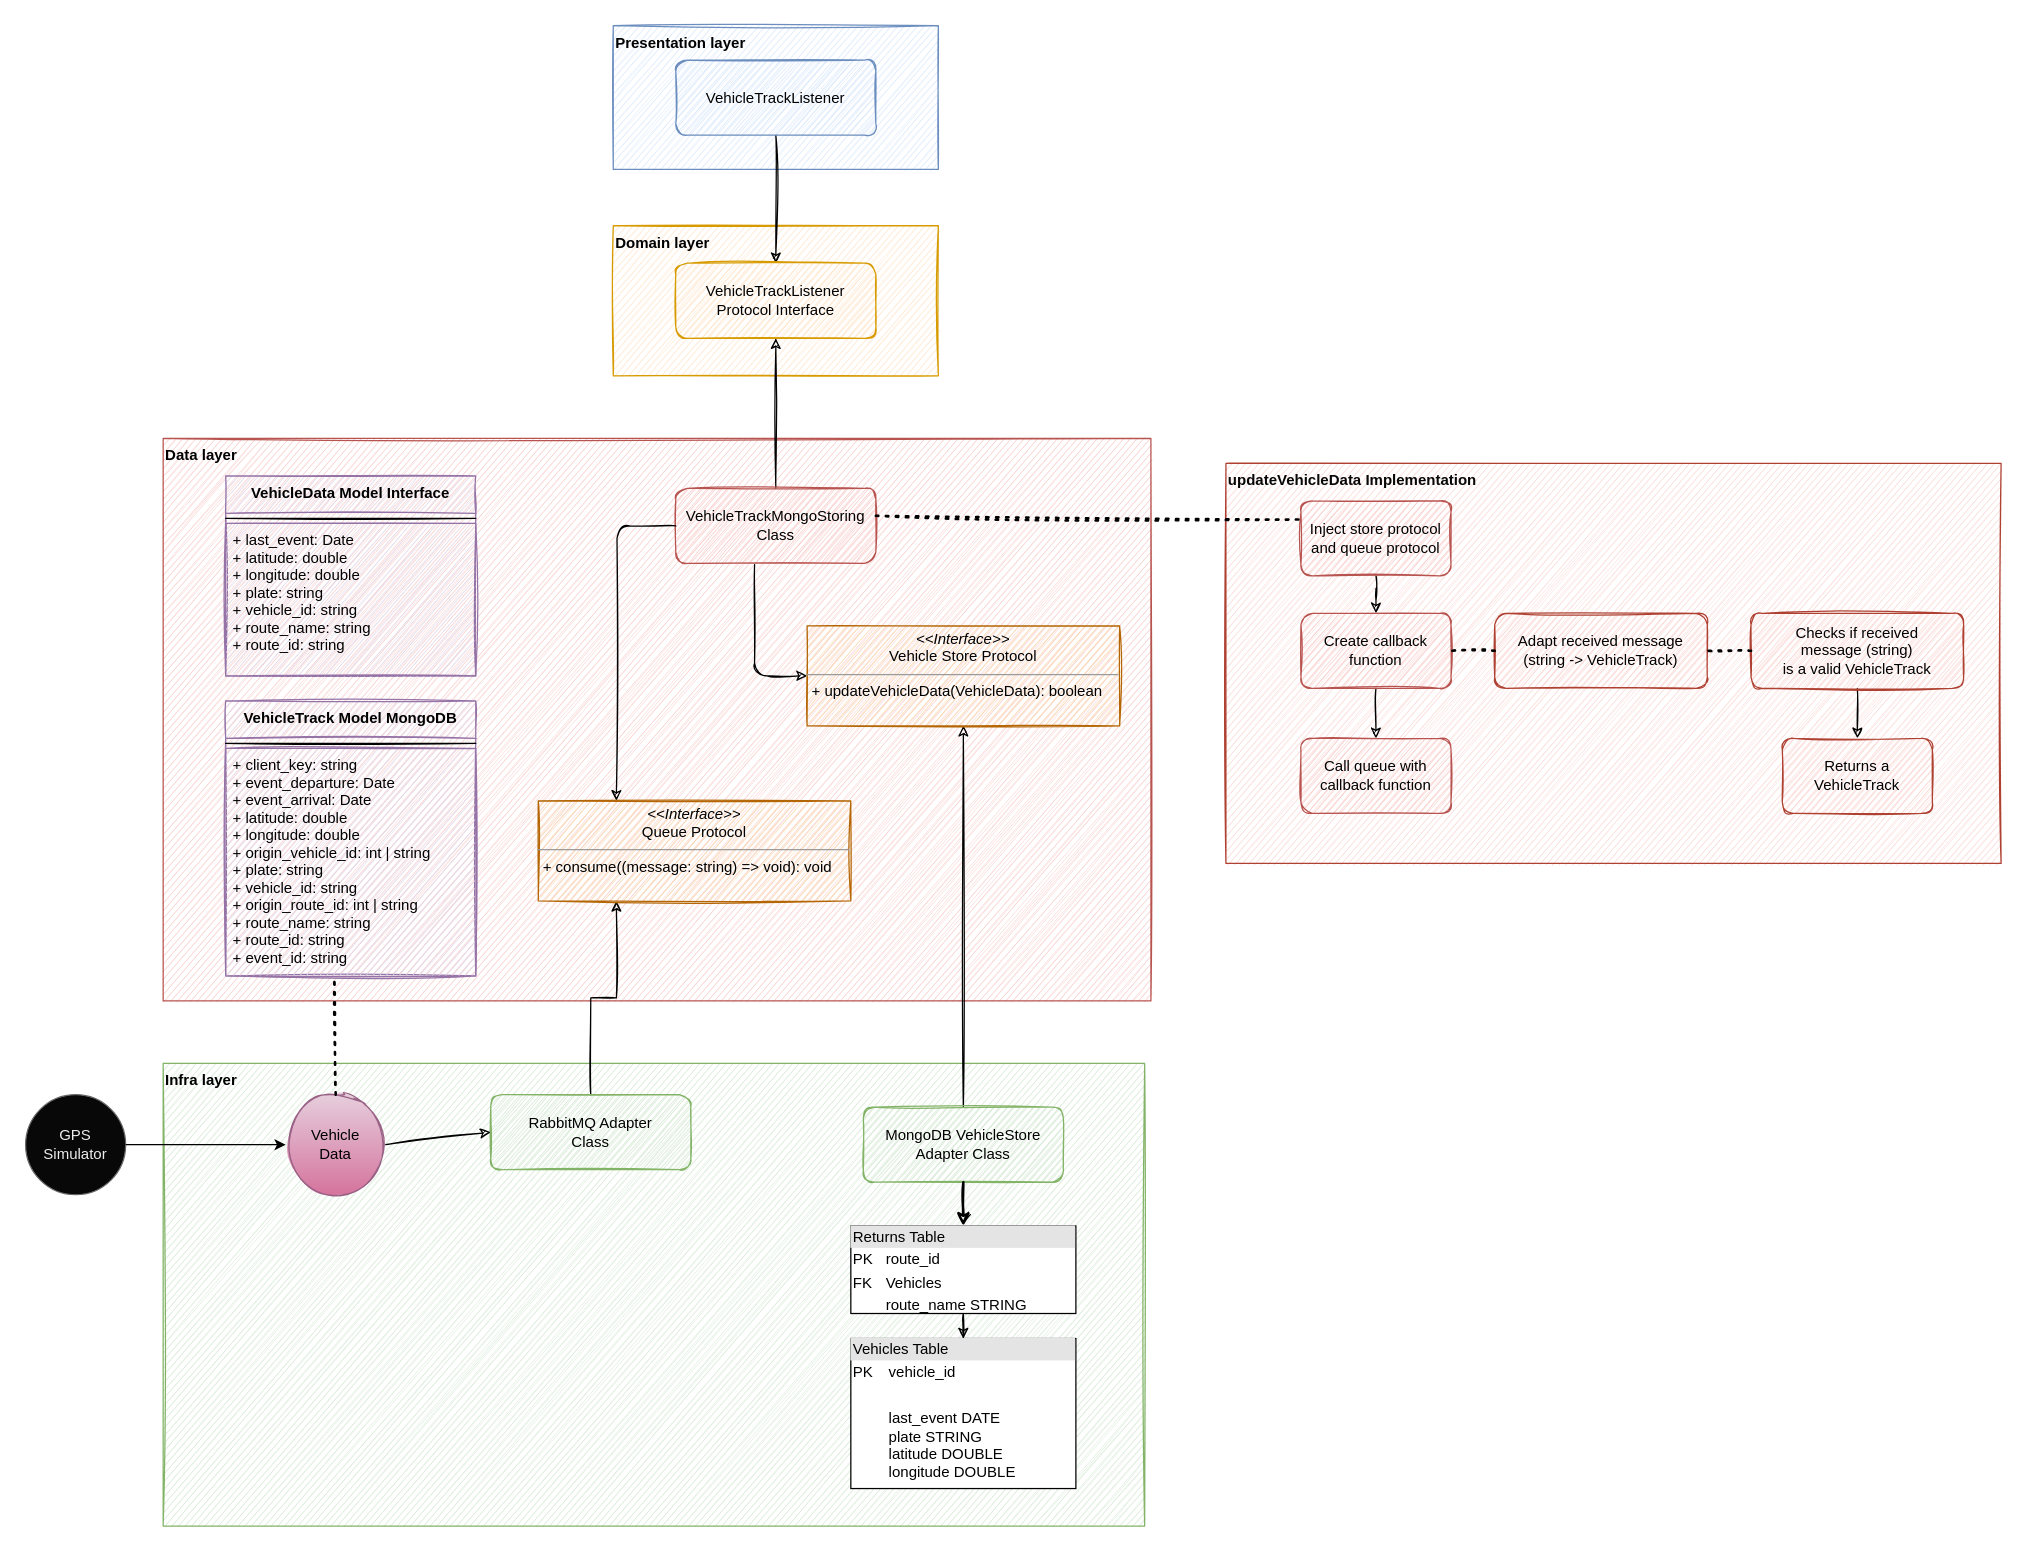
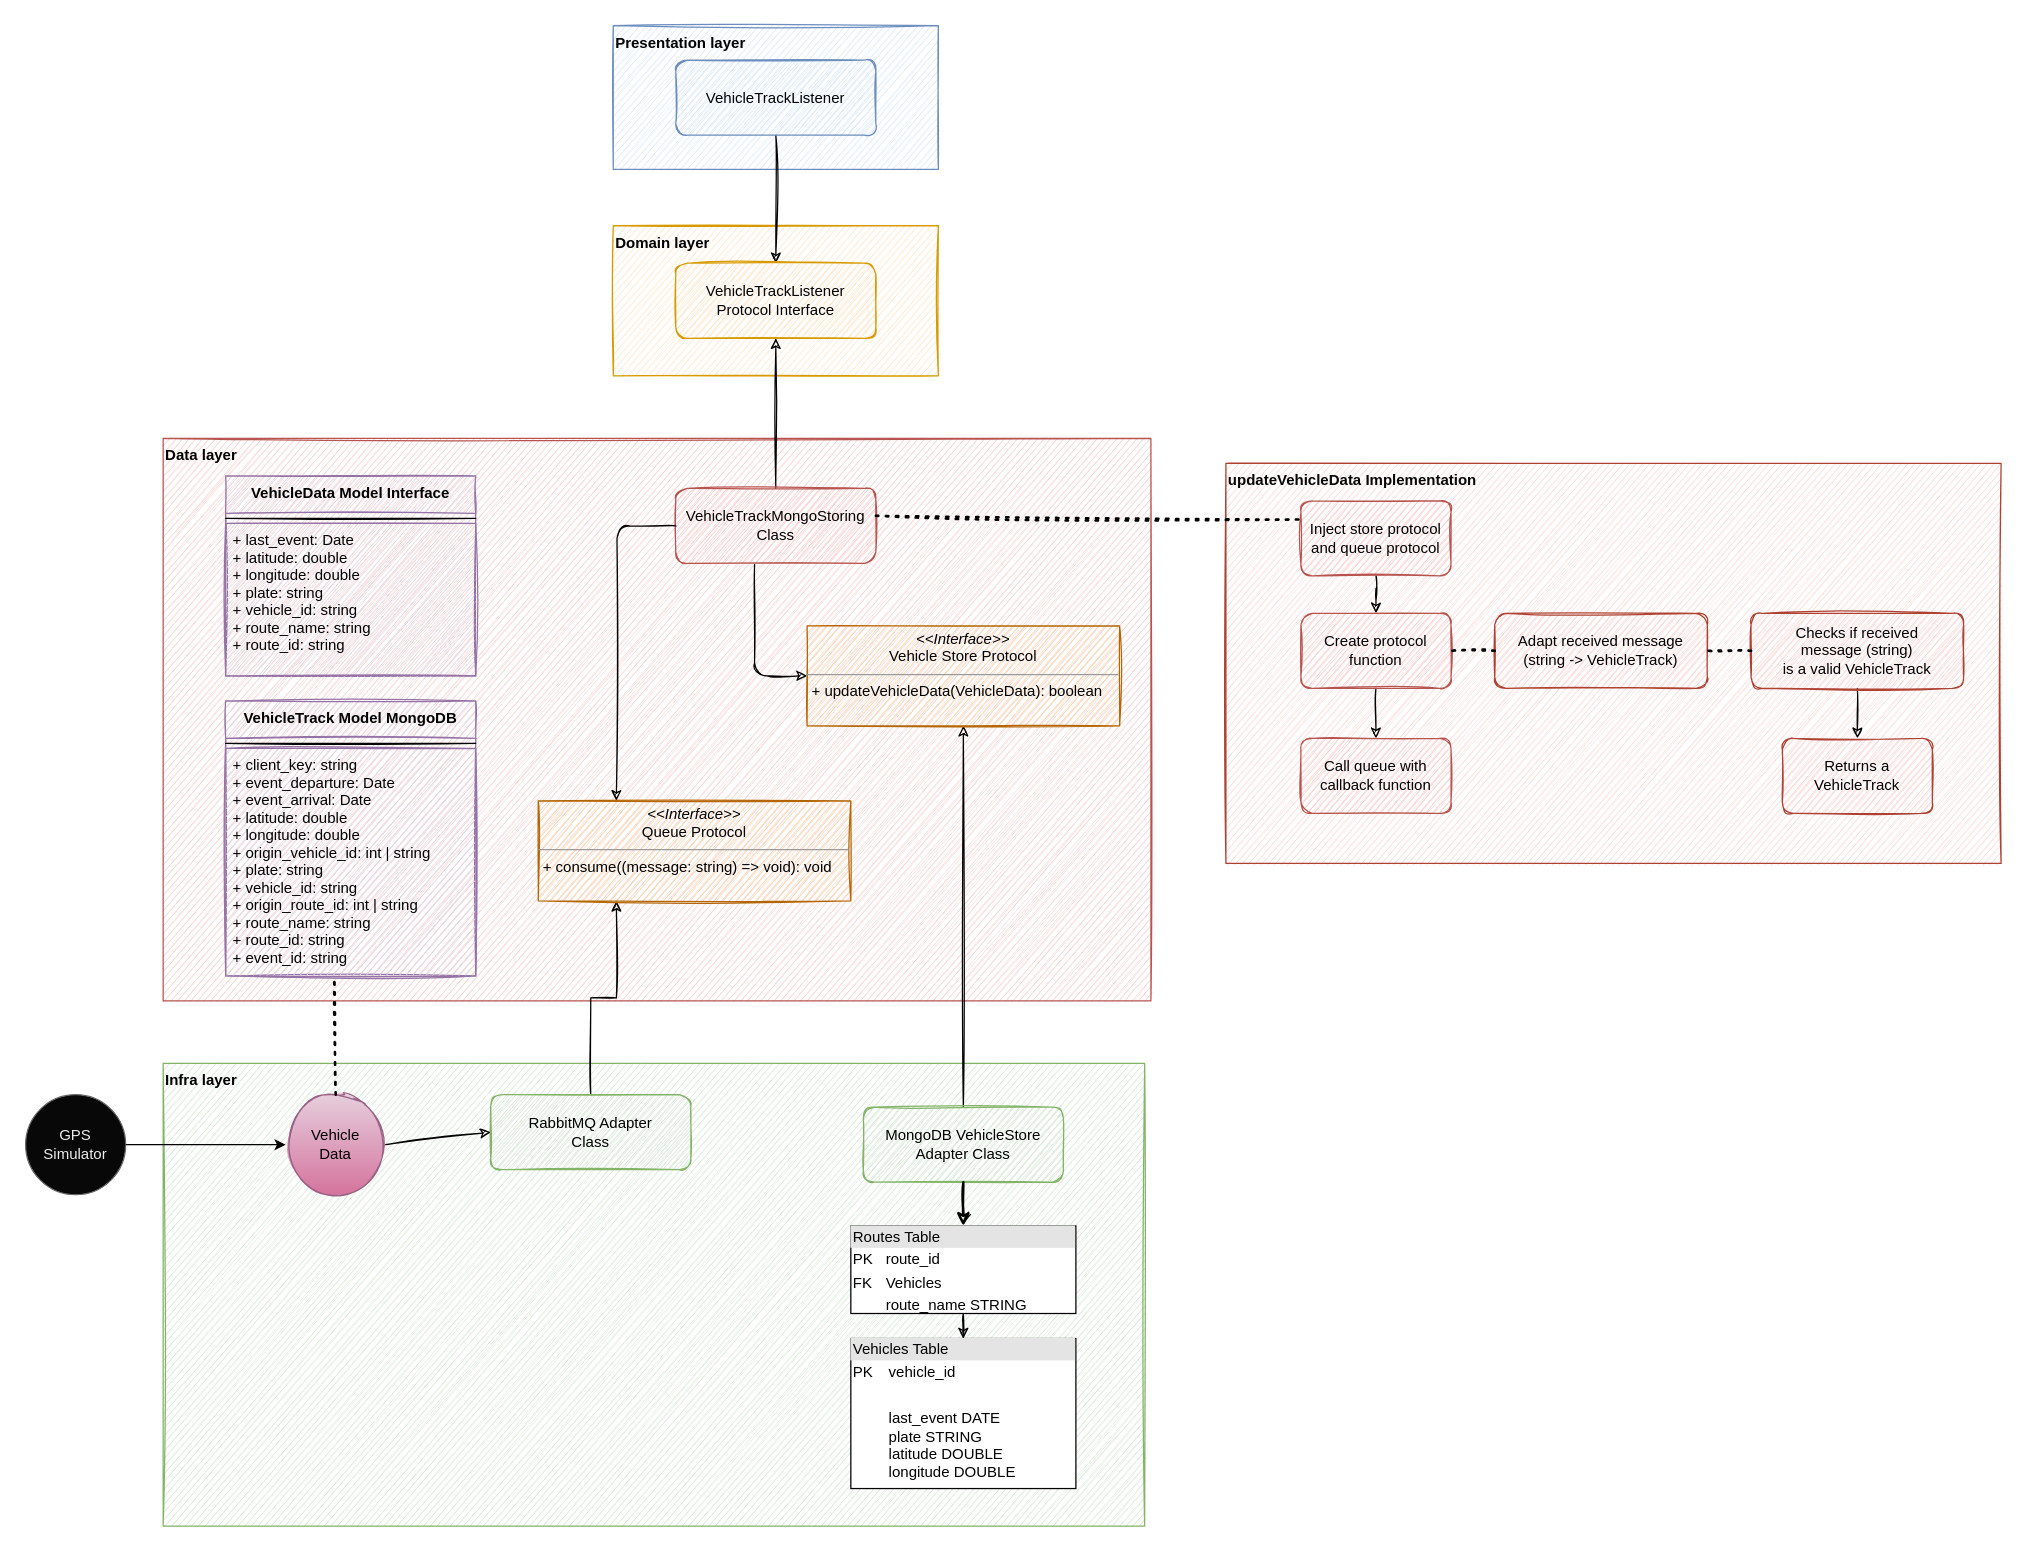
(1376, 651) -> (1376, 651)
(920, 1262) -> (920, 1262)
